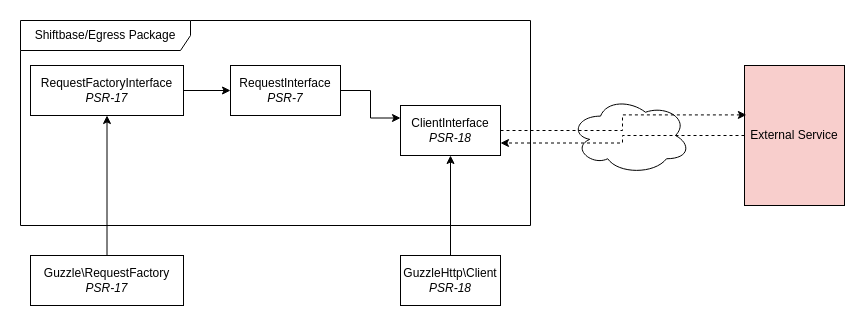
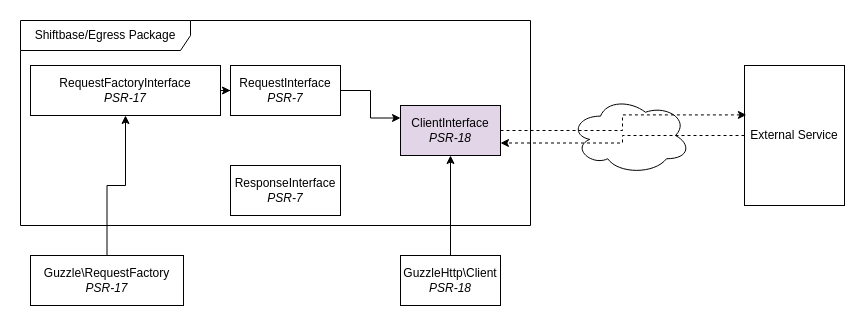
(107, 91) -> (126, 91)
(451, 131) -> (451, 131)
(795, 136) -> (795, 136)
none -> (286, 191)
